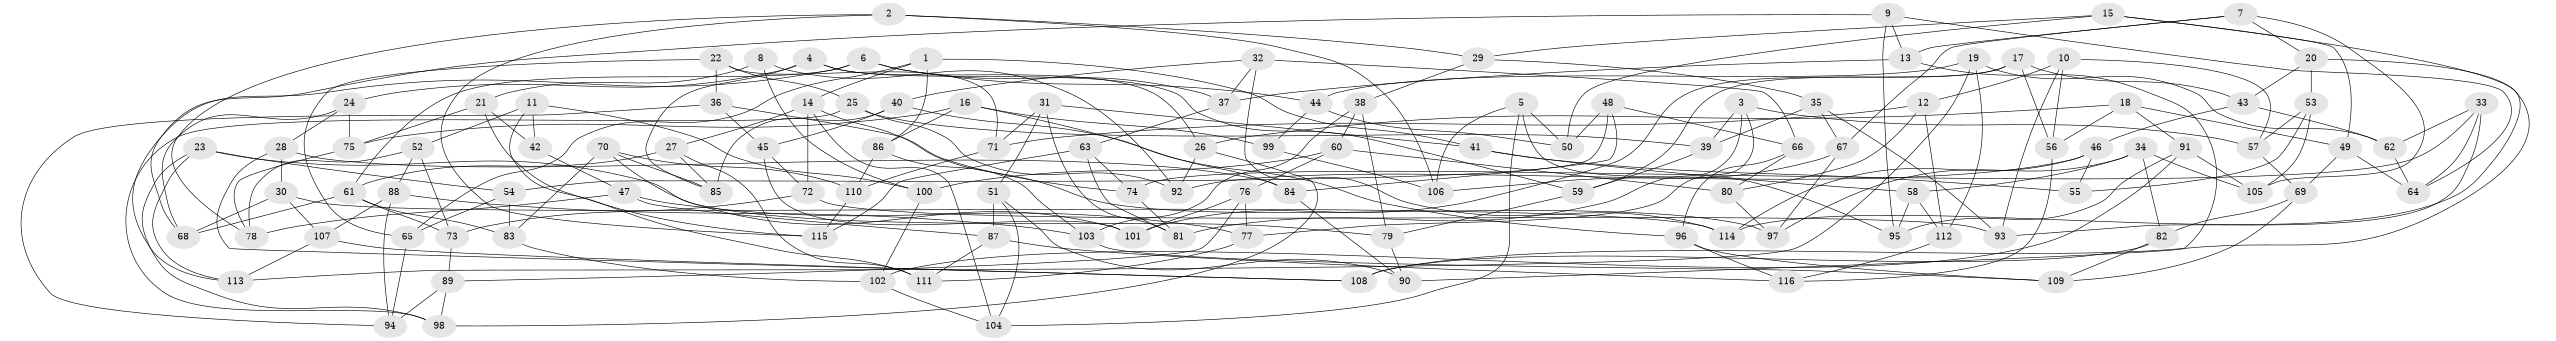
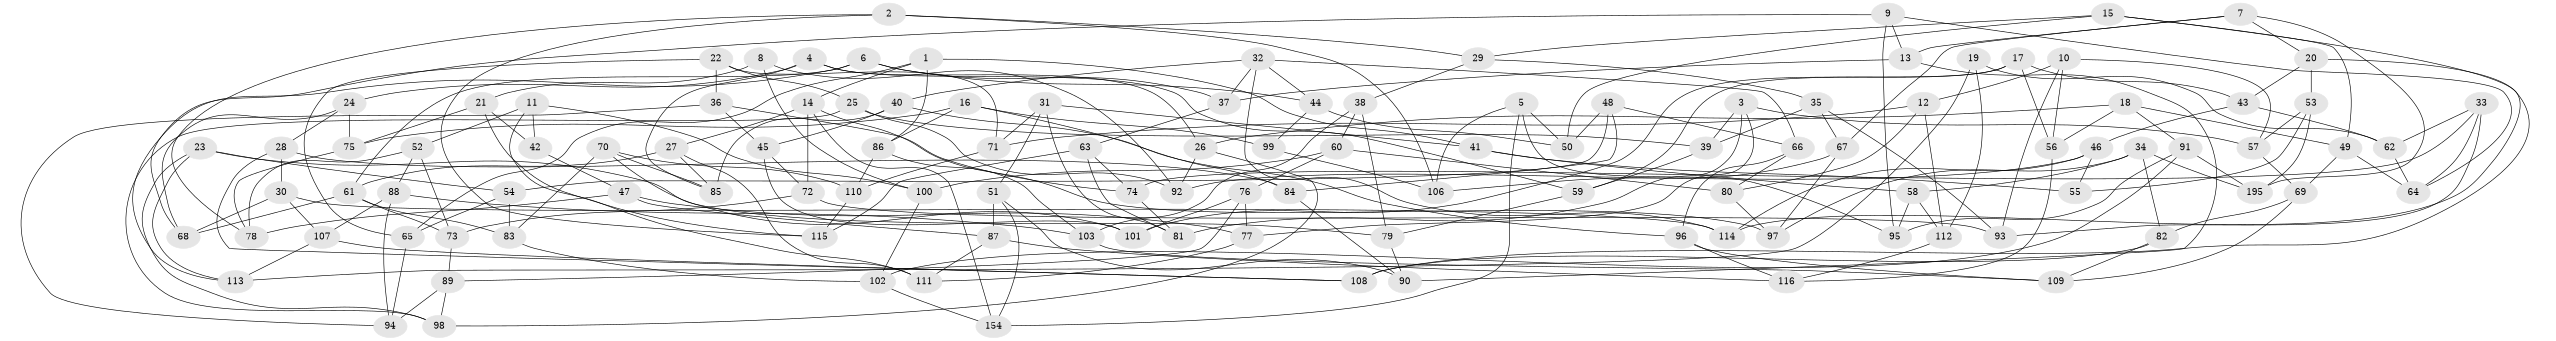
(1659, 76) -> (1287, 81)
(2255, 193) -> (2255, 193)
(994, 326) -> (994, 326)
